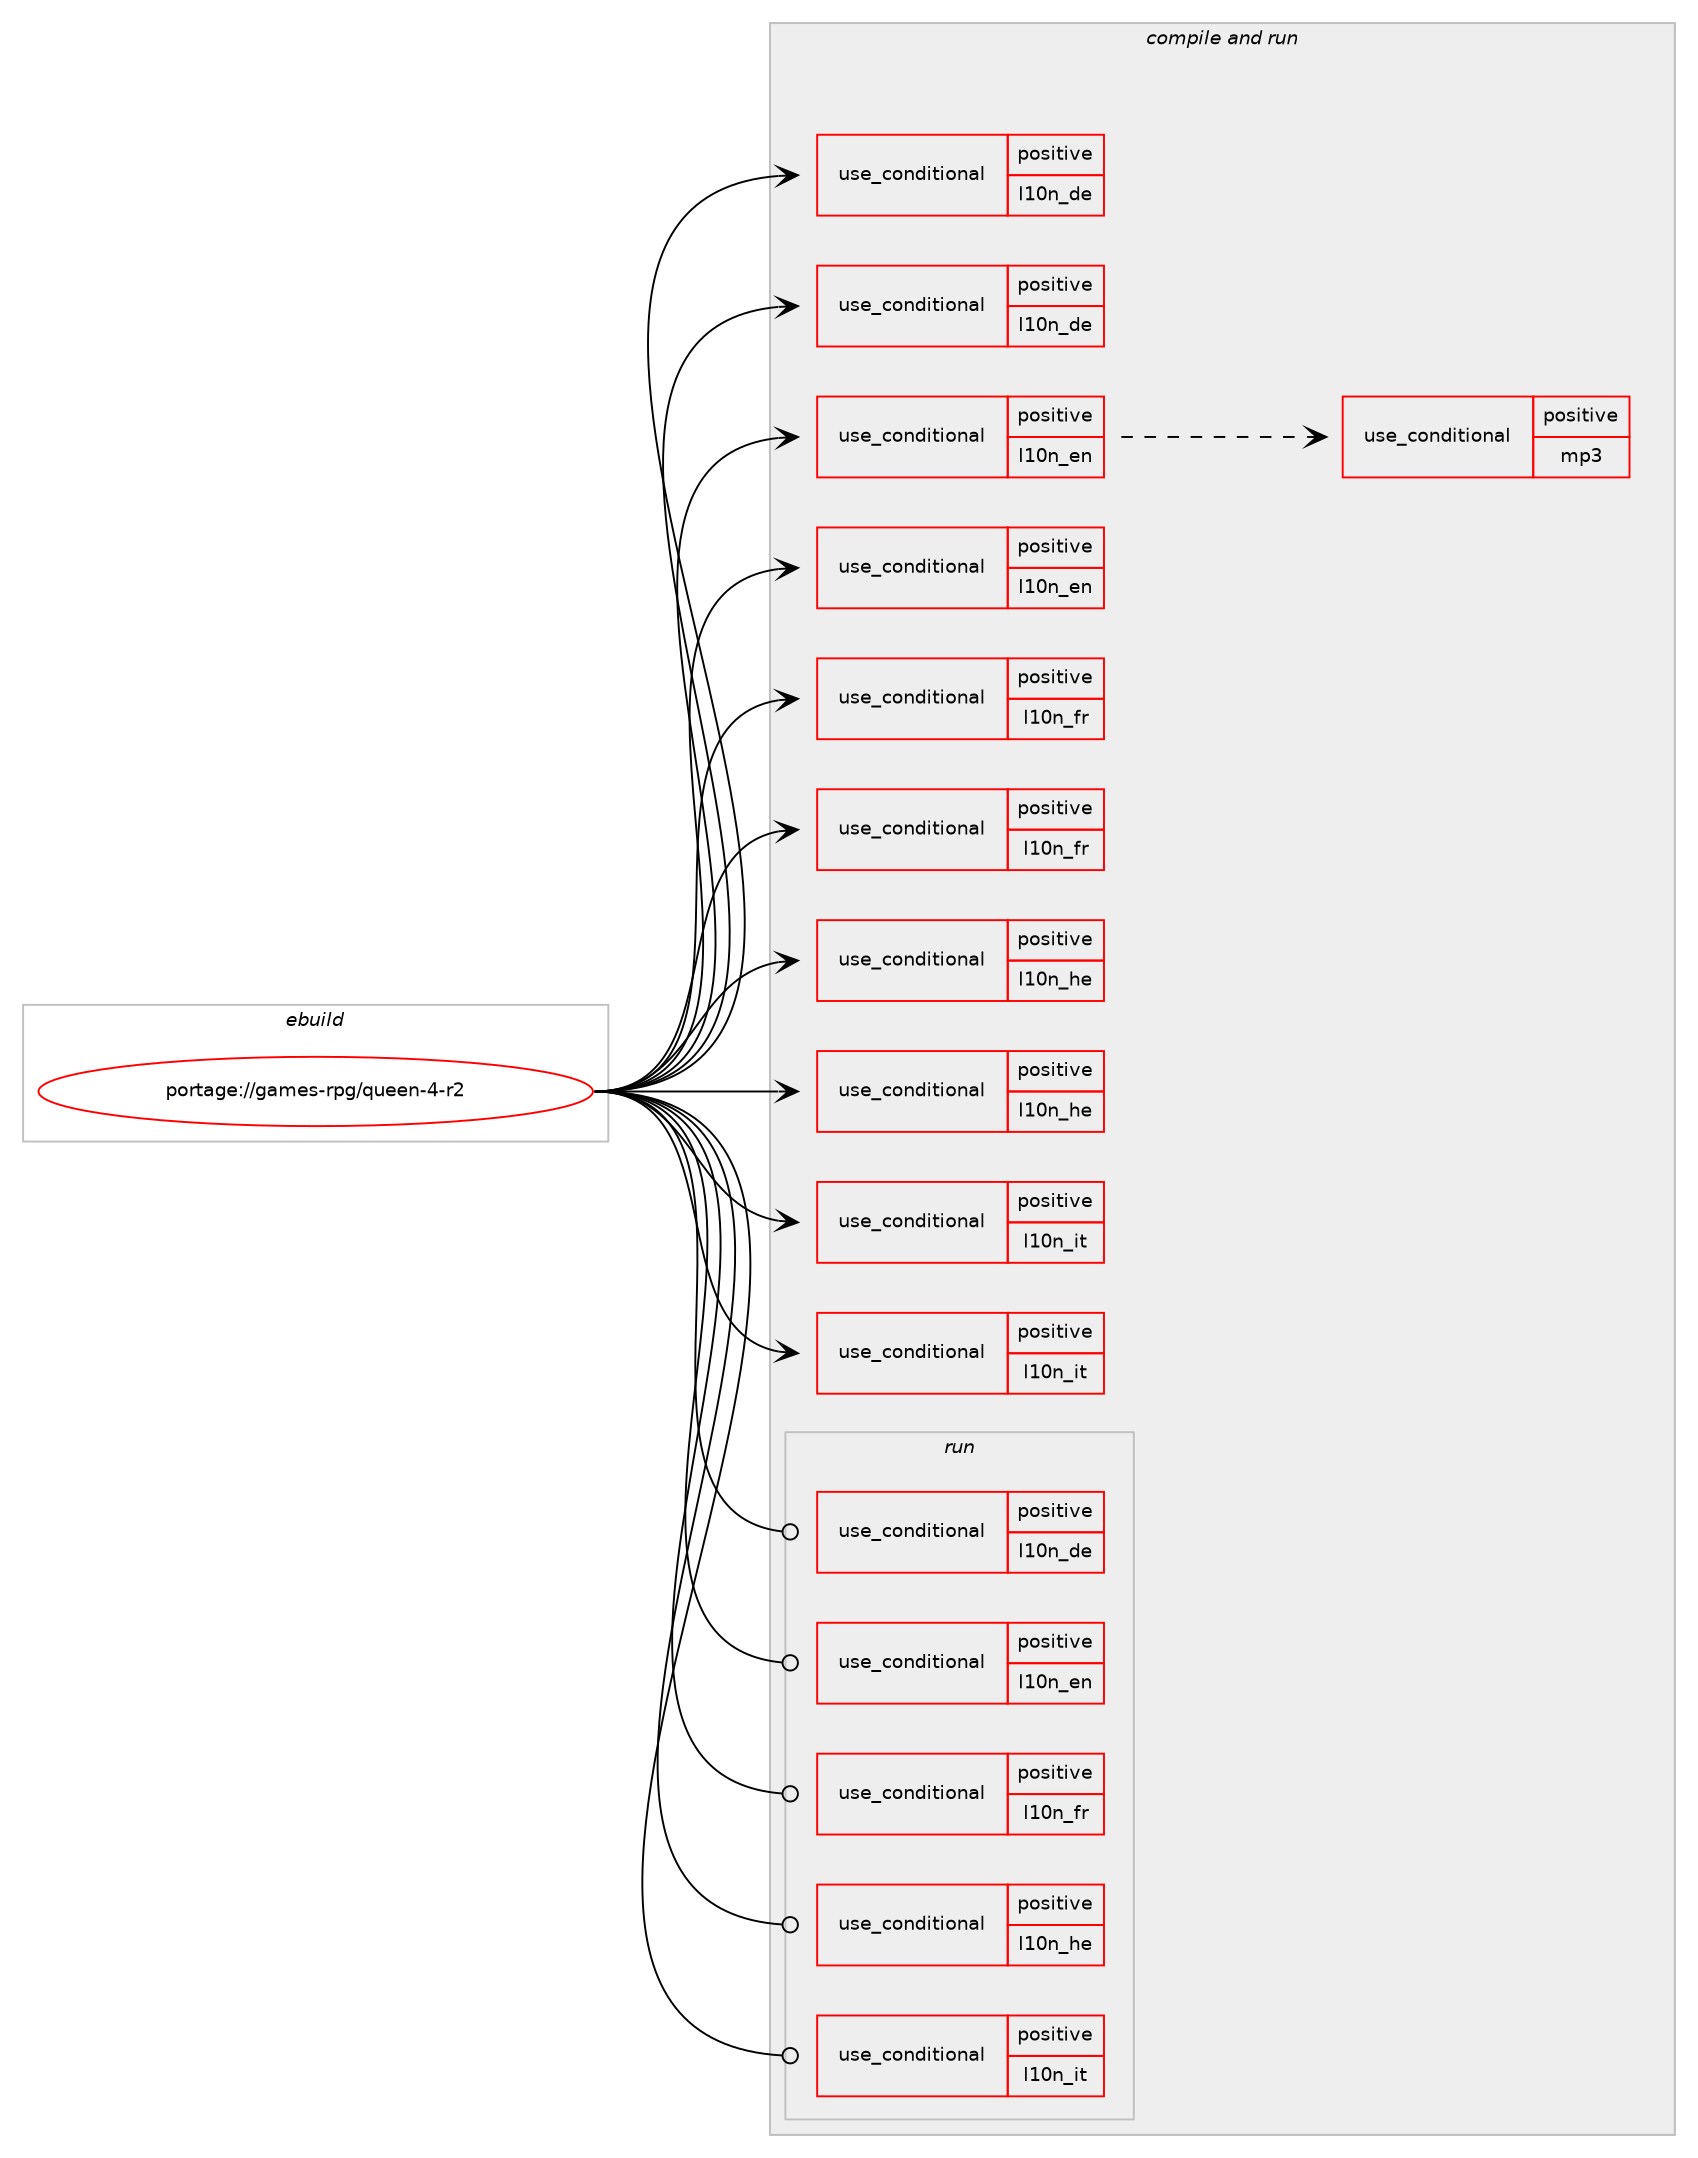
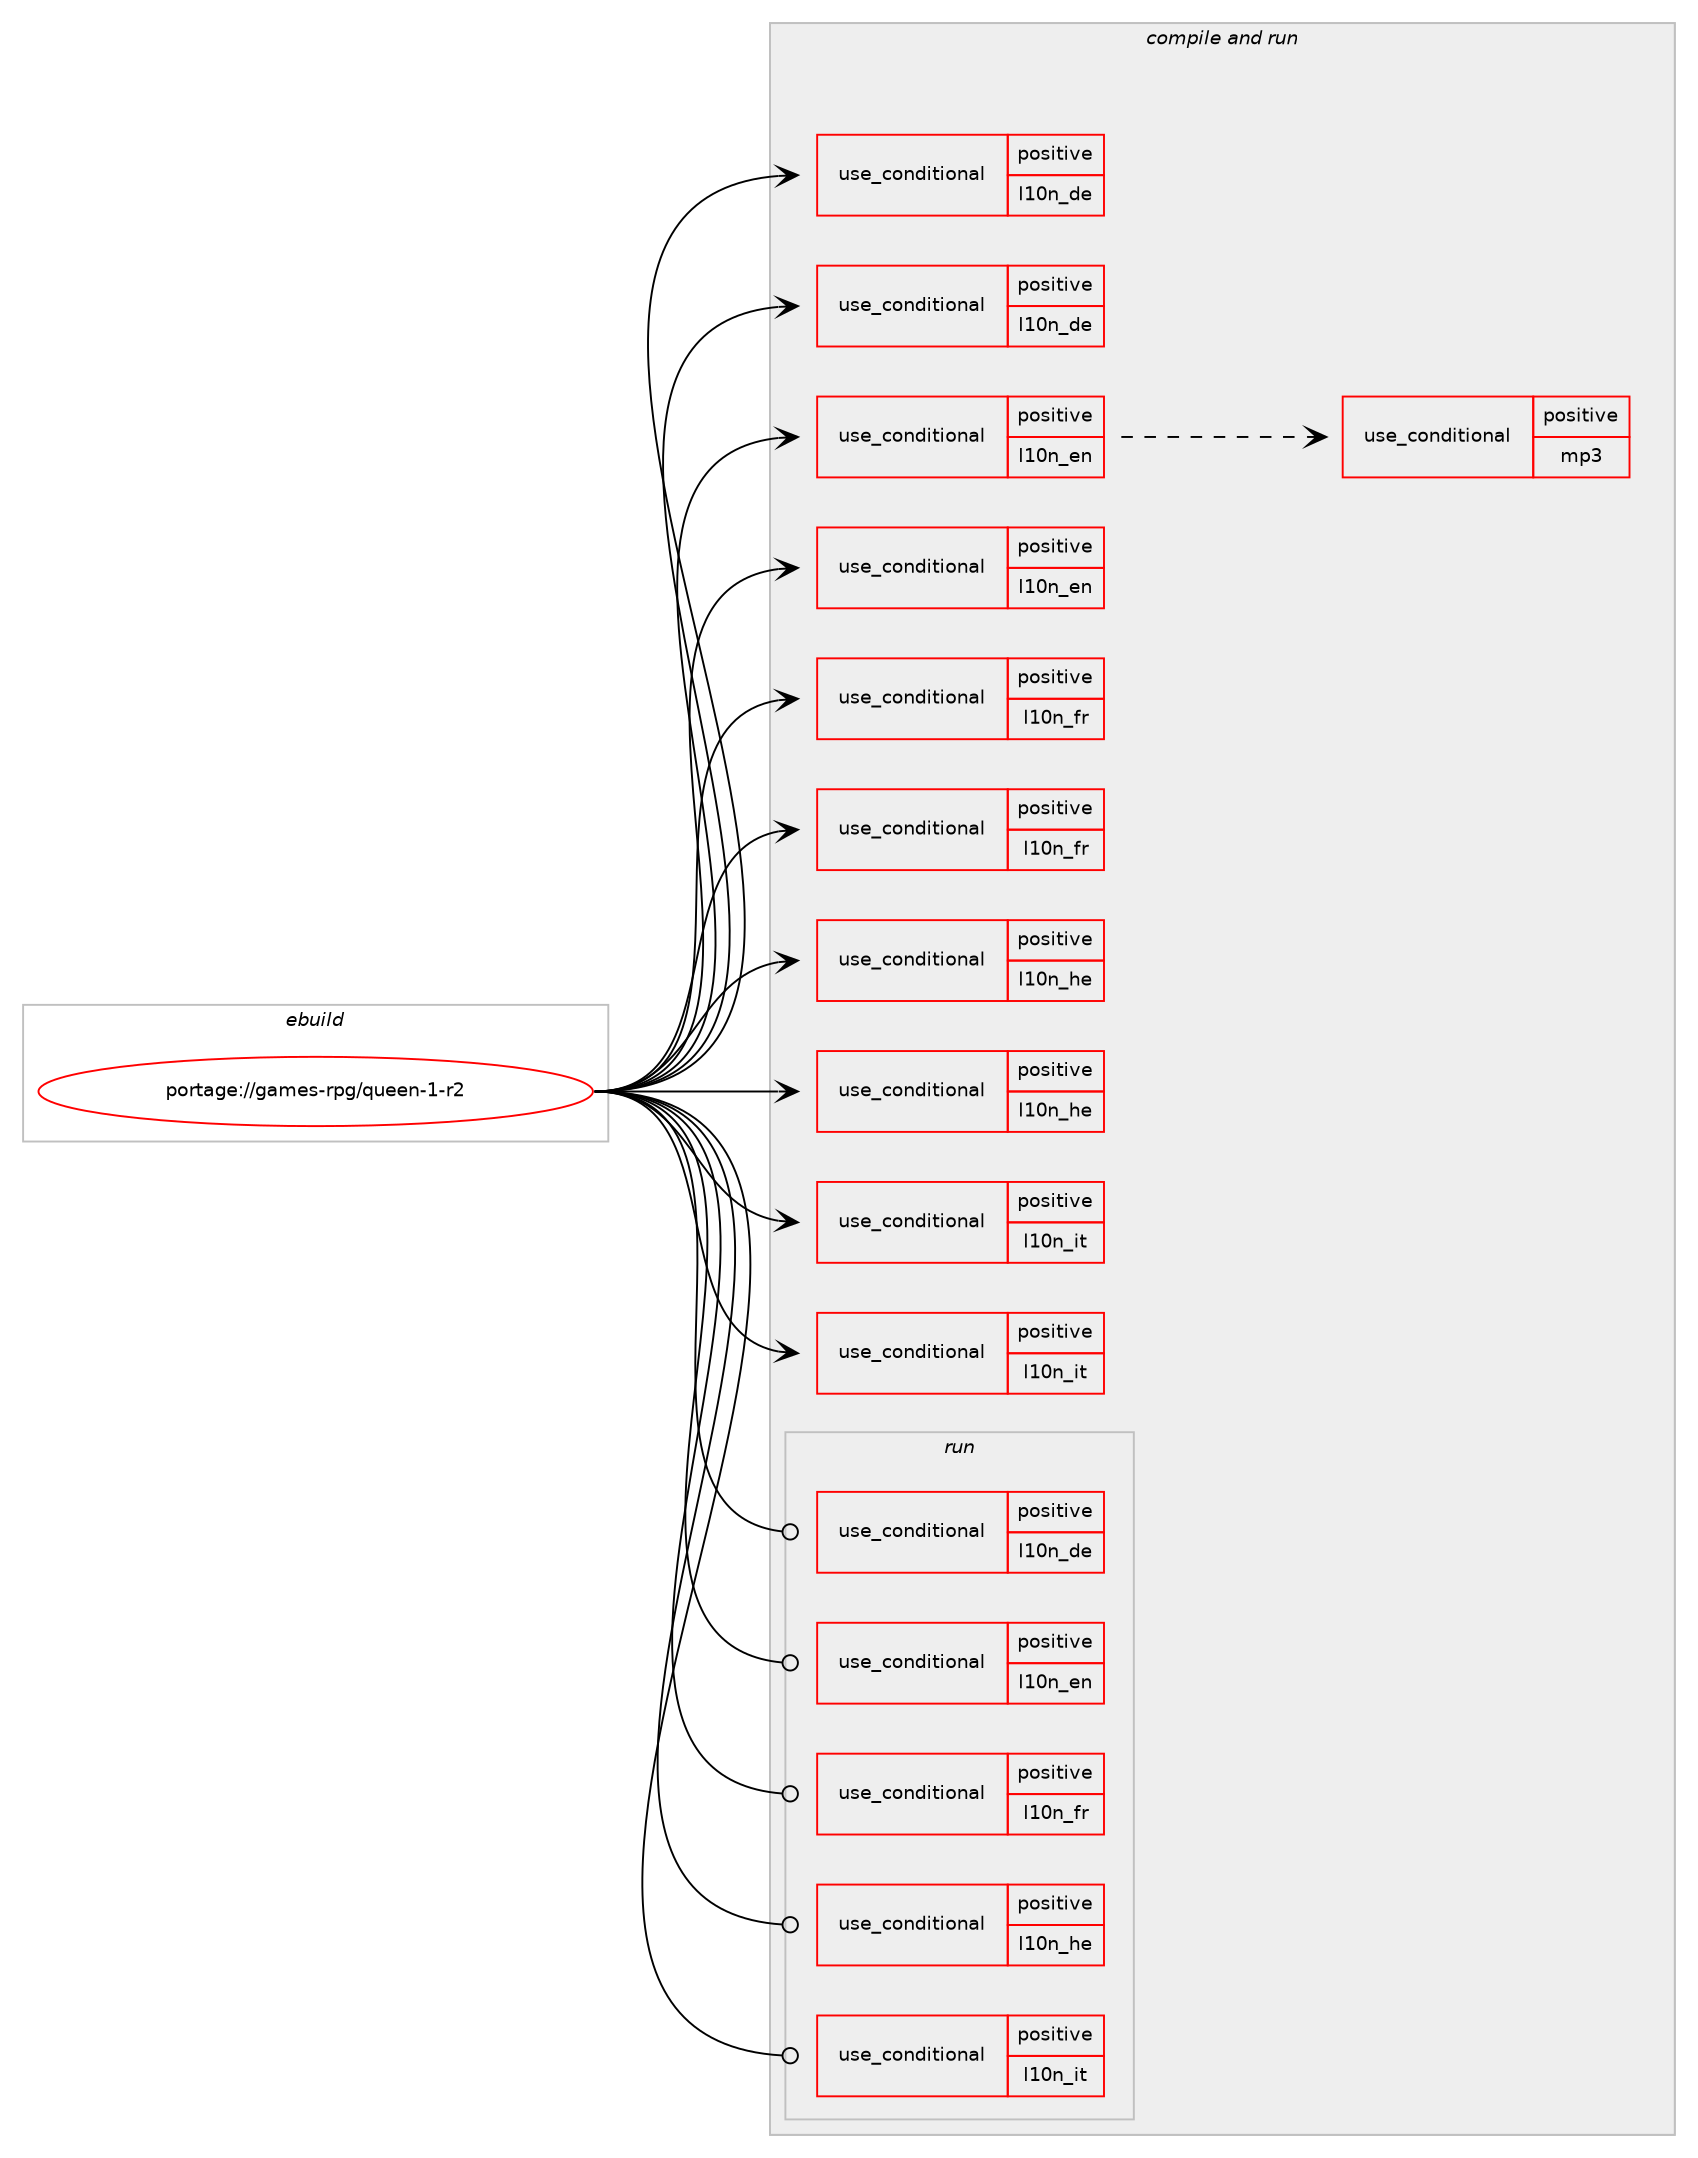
(316, 1091) -> (316, 1091)
